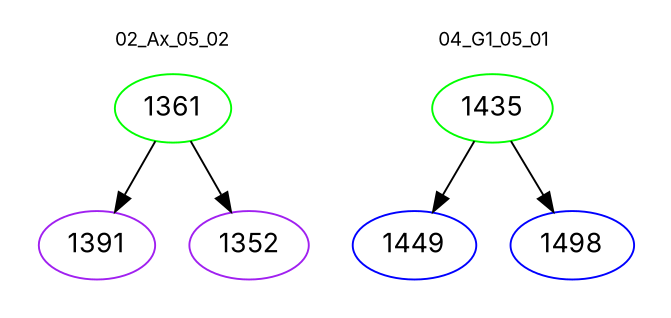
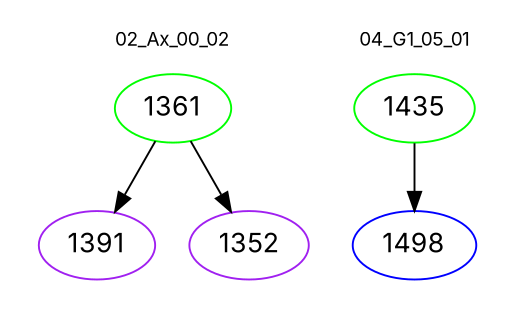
(173, 41) -> (173, 41)
(415, 245) -> none
